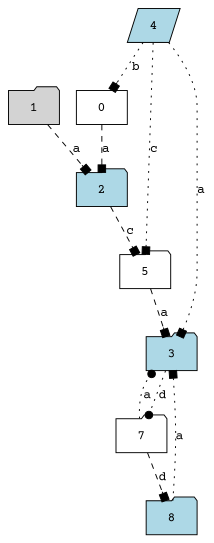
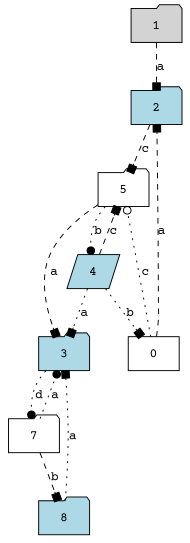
(150, 144) -> (107, 235)
none -> (94, 225)
none -> (139, 275)
(163, 477) -> (55, 477)
